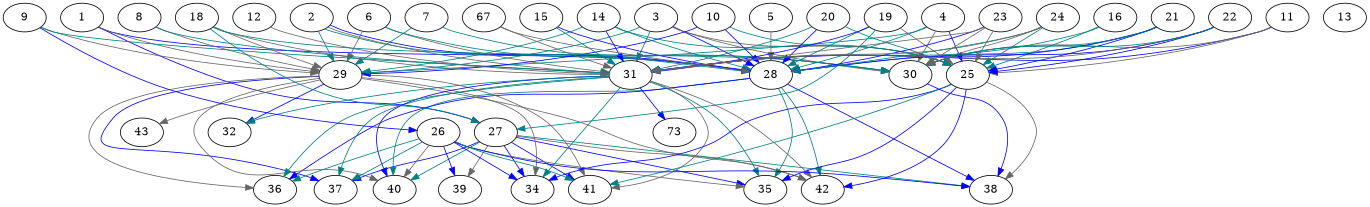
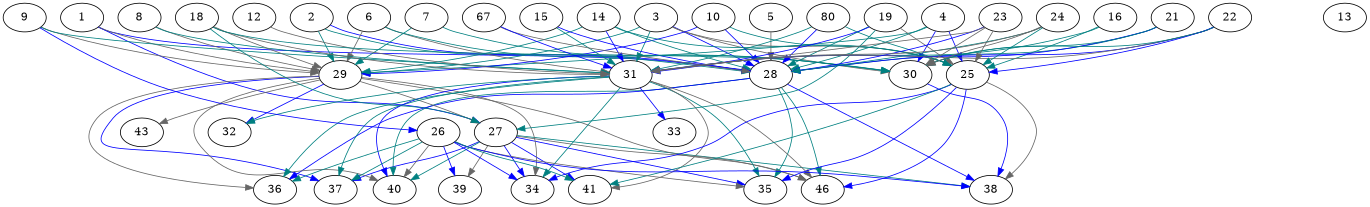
(828, 18) -> (828, 18)
(1288, 18) -> none
(929, 43) -> (929, 43)
(547, 45) -> (547, 45)
(1077, 52) -> none
(463, 58) -> none
(443, 82) -> (416, 99)
(674, 132) -> (674, 132)
(823, 190) -> (823, 190)
